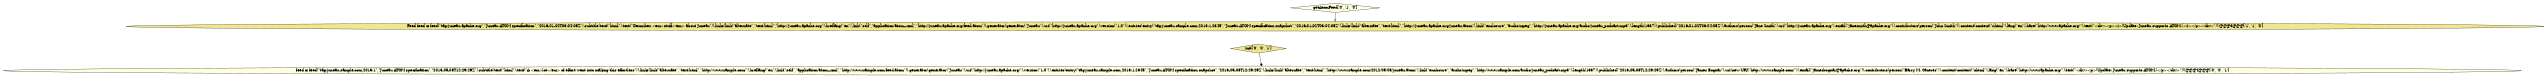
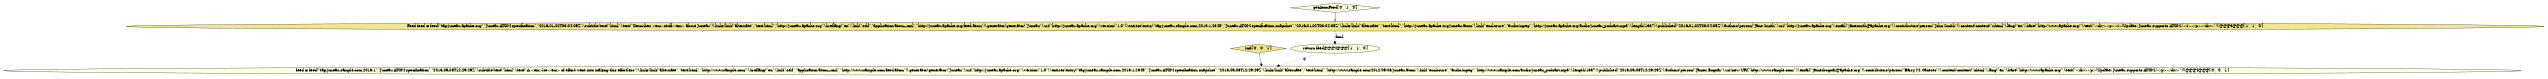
none -> (1335, 49)
